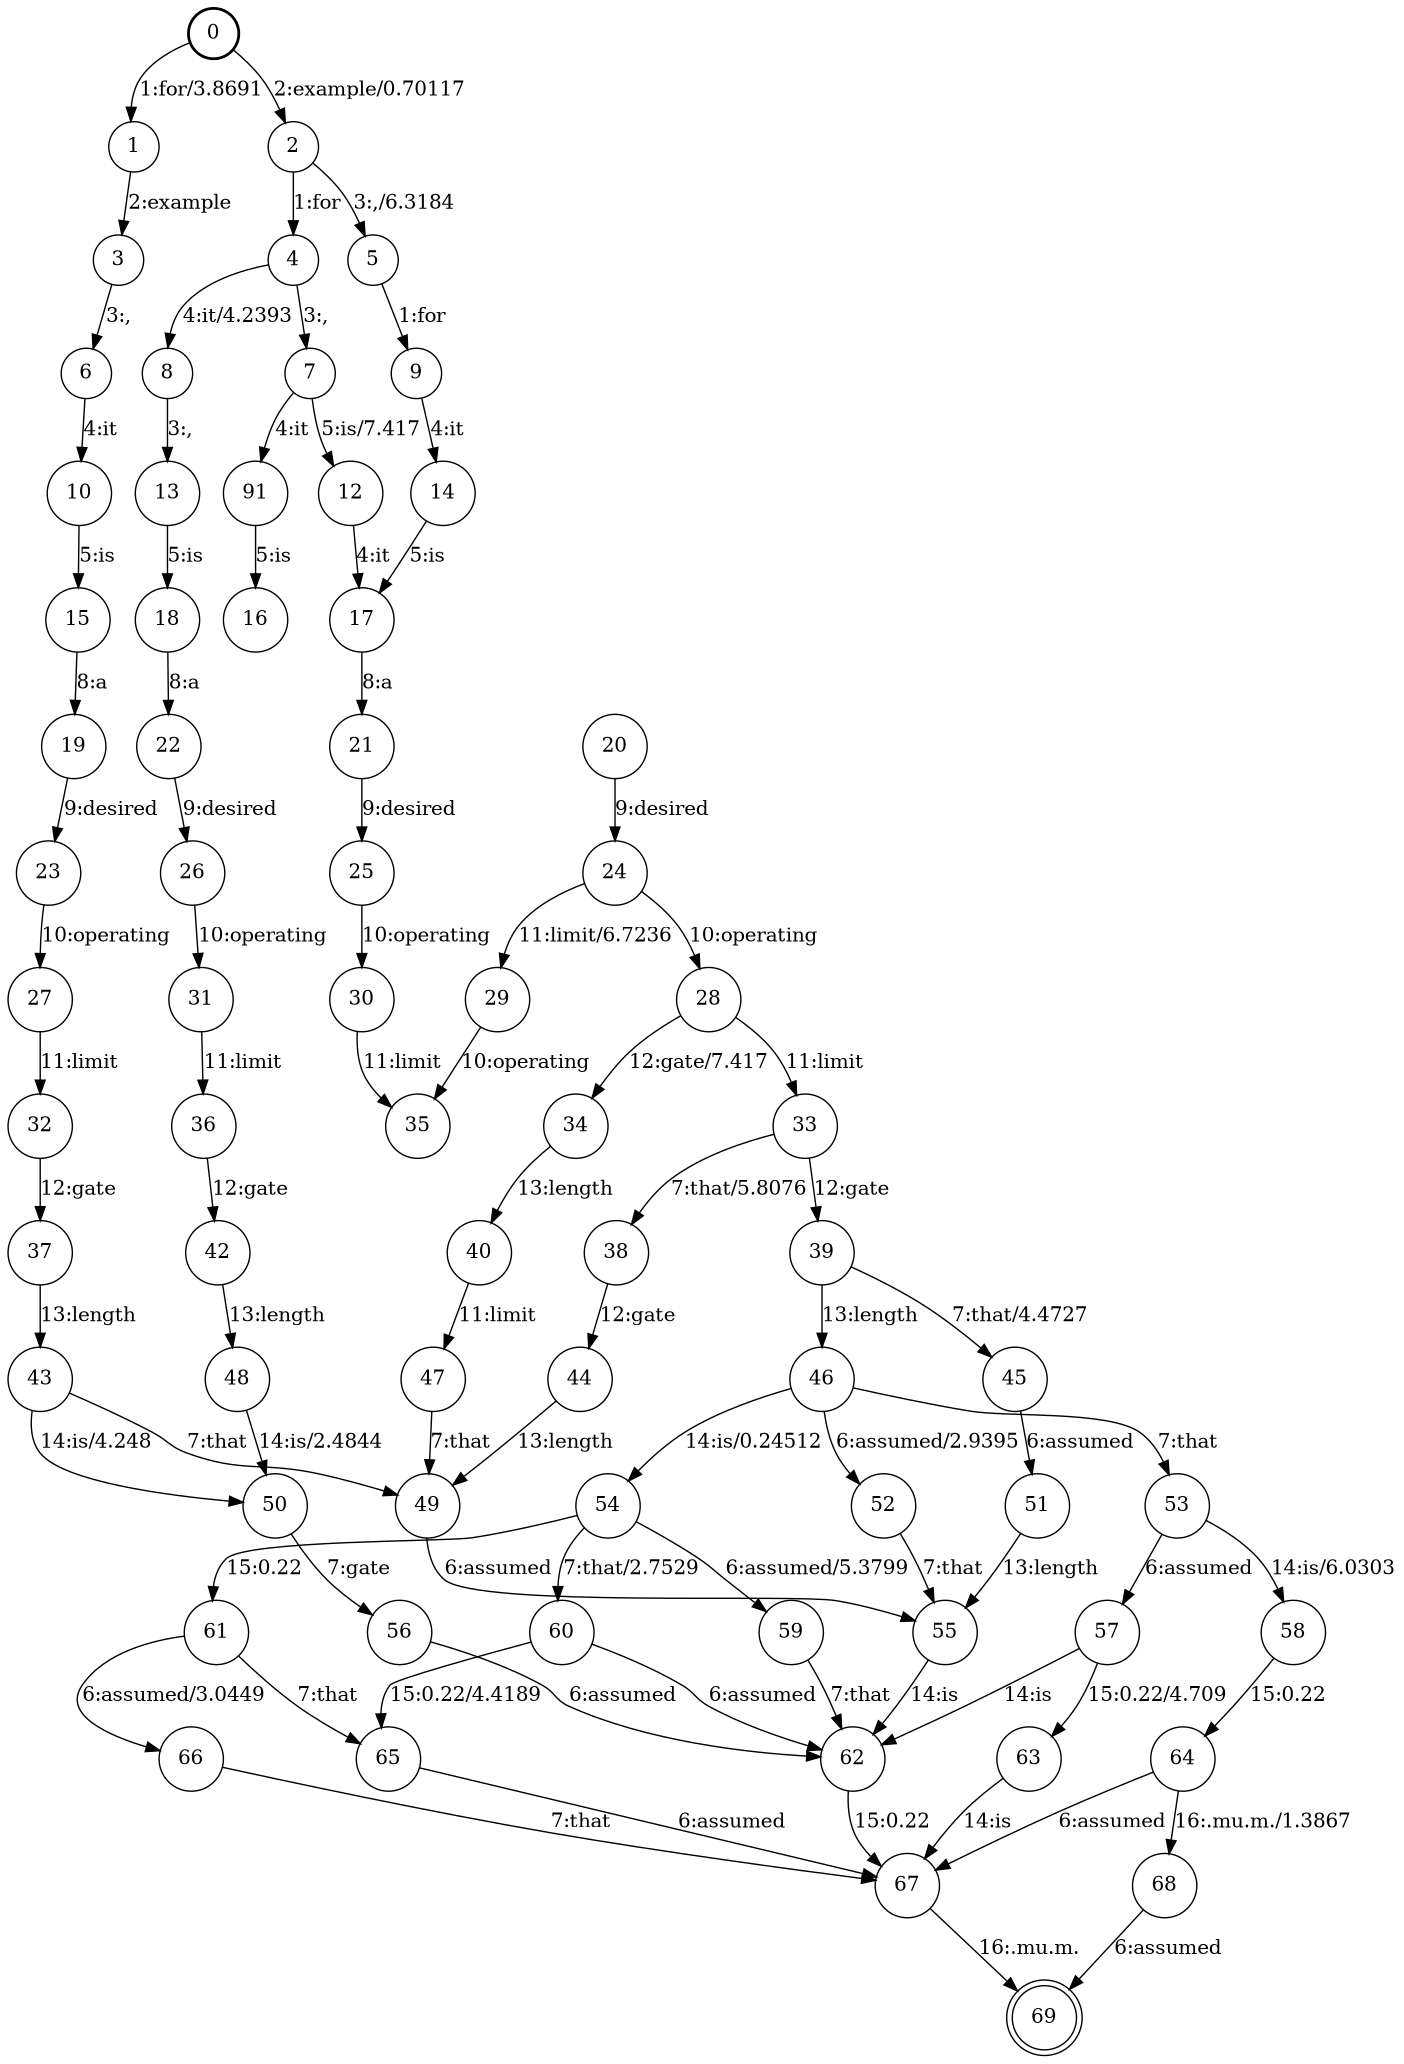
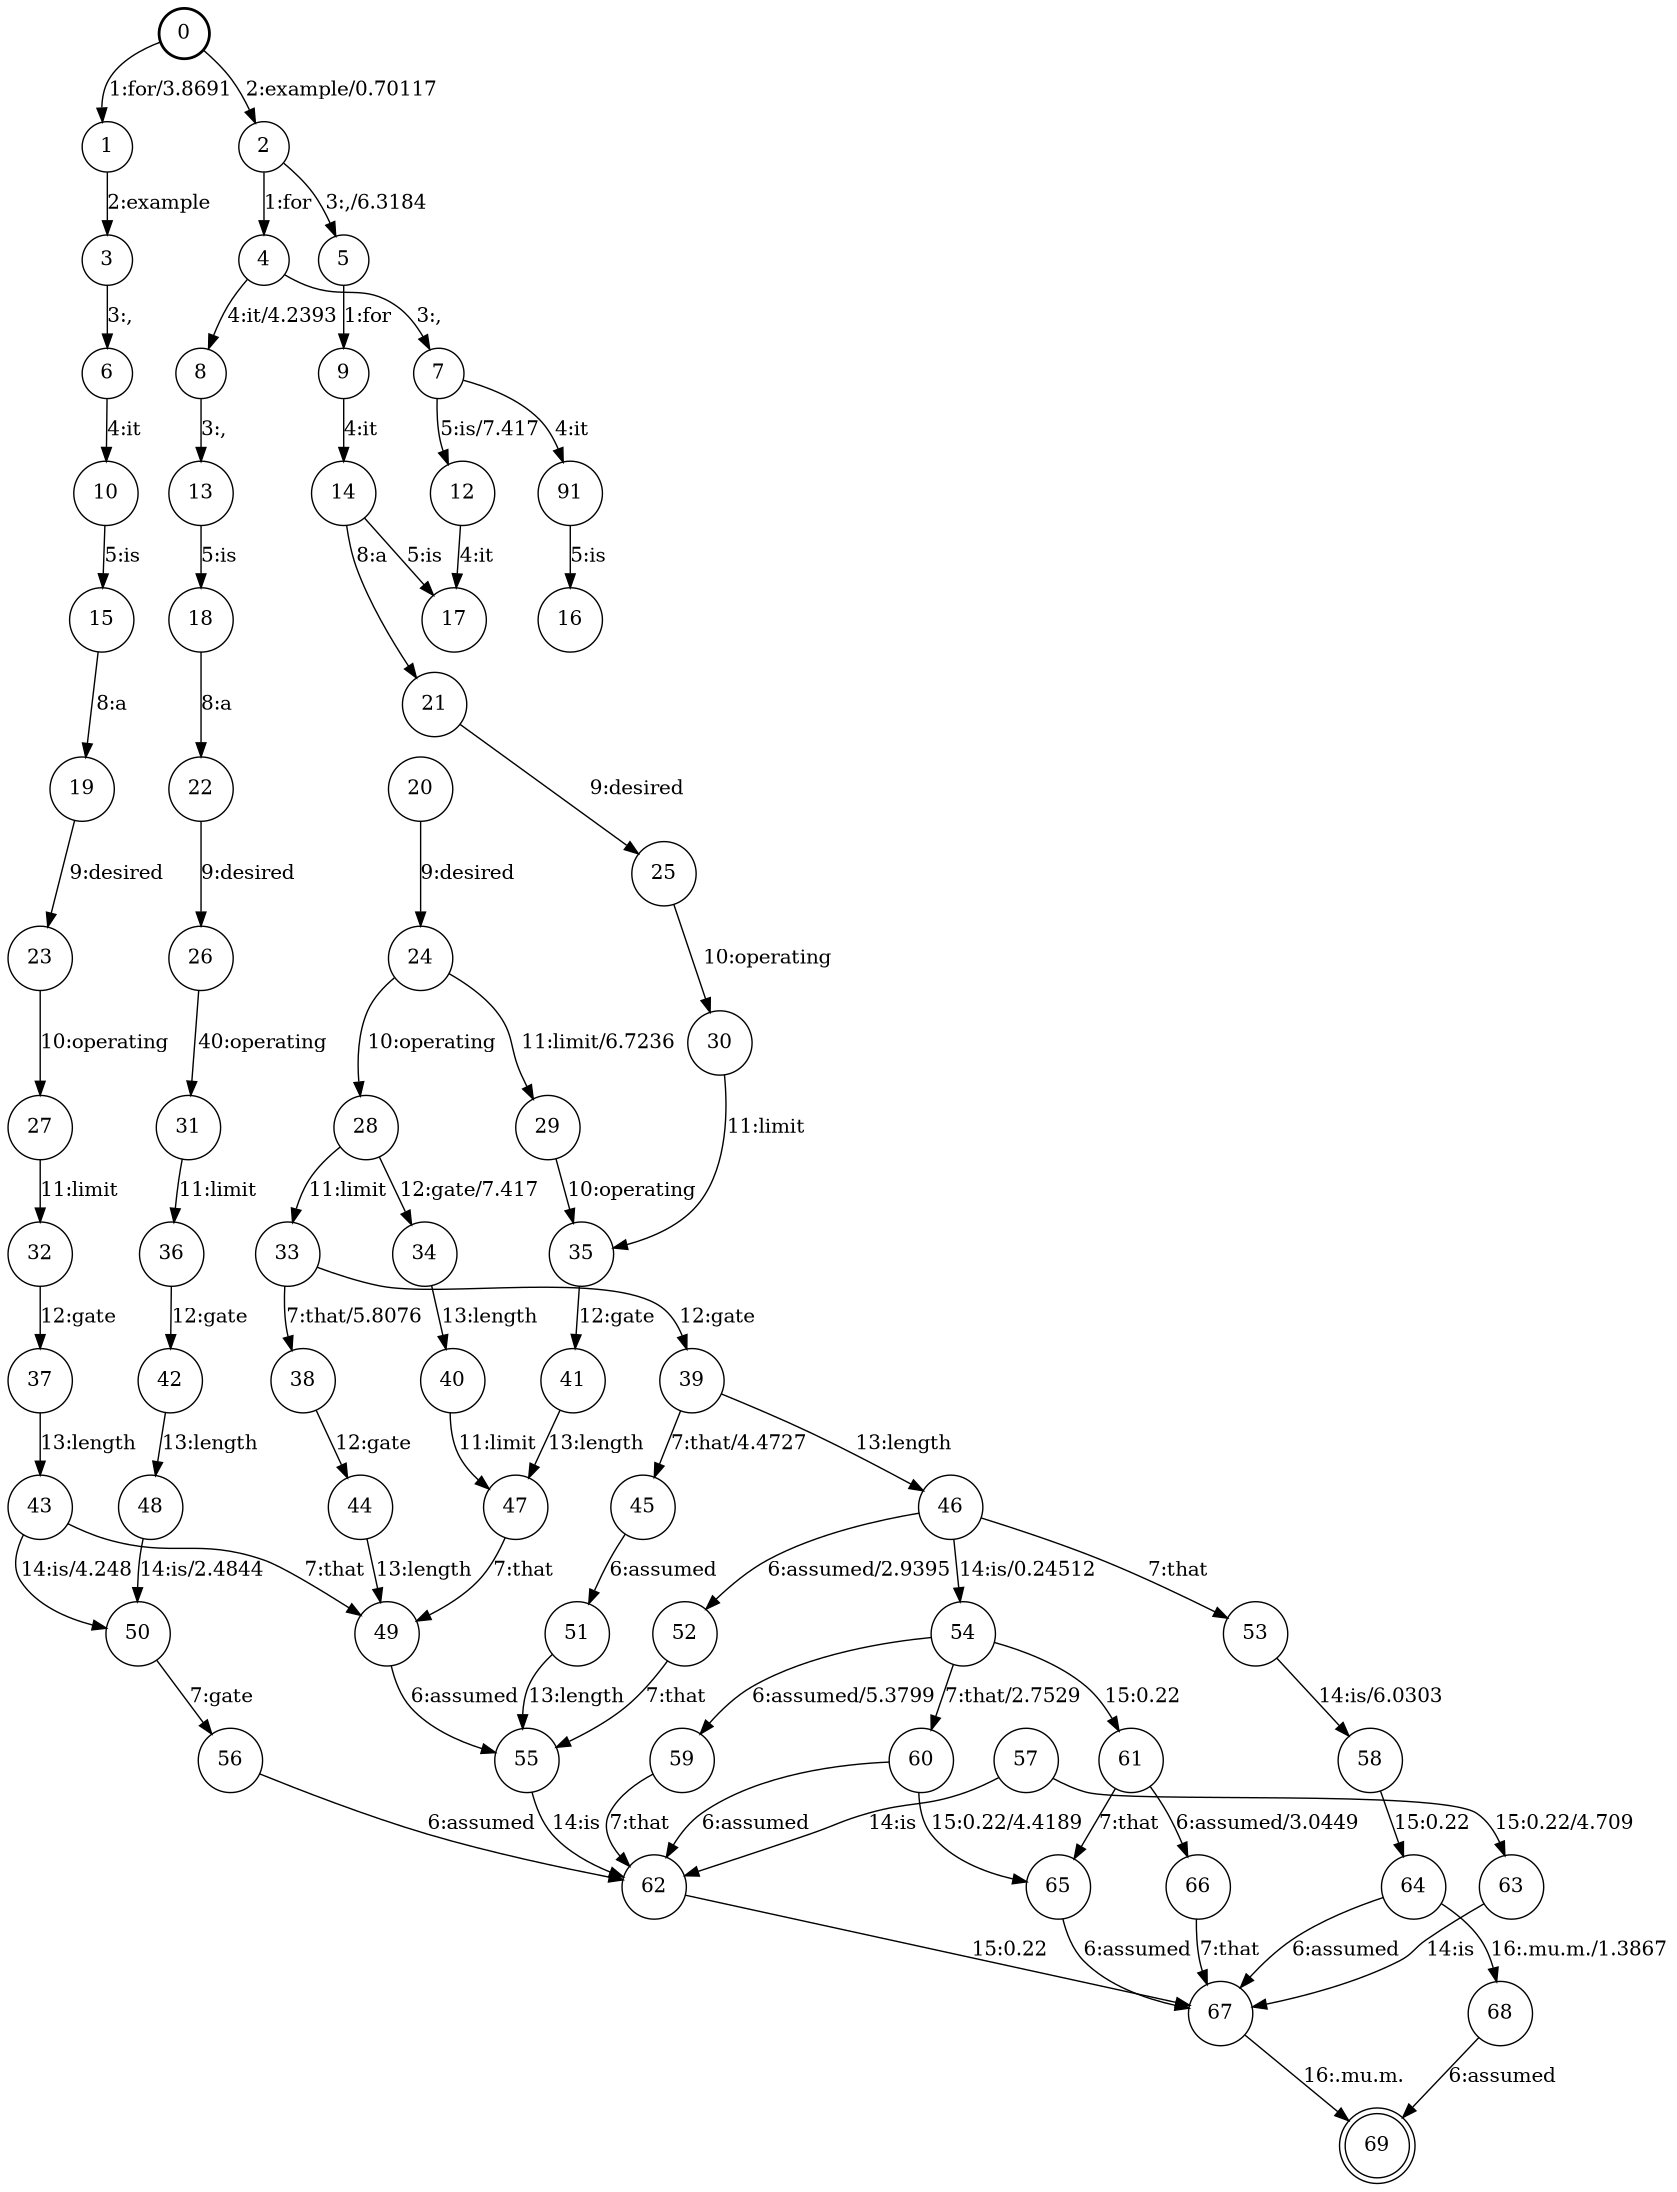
(362, 676) -> (370, 599)
(263, 936) -> (263, 1043)
none -> (573, 1381)
(1146, 1563) -> none
